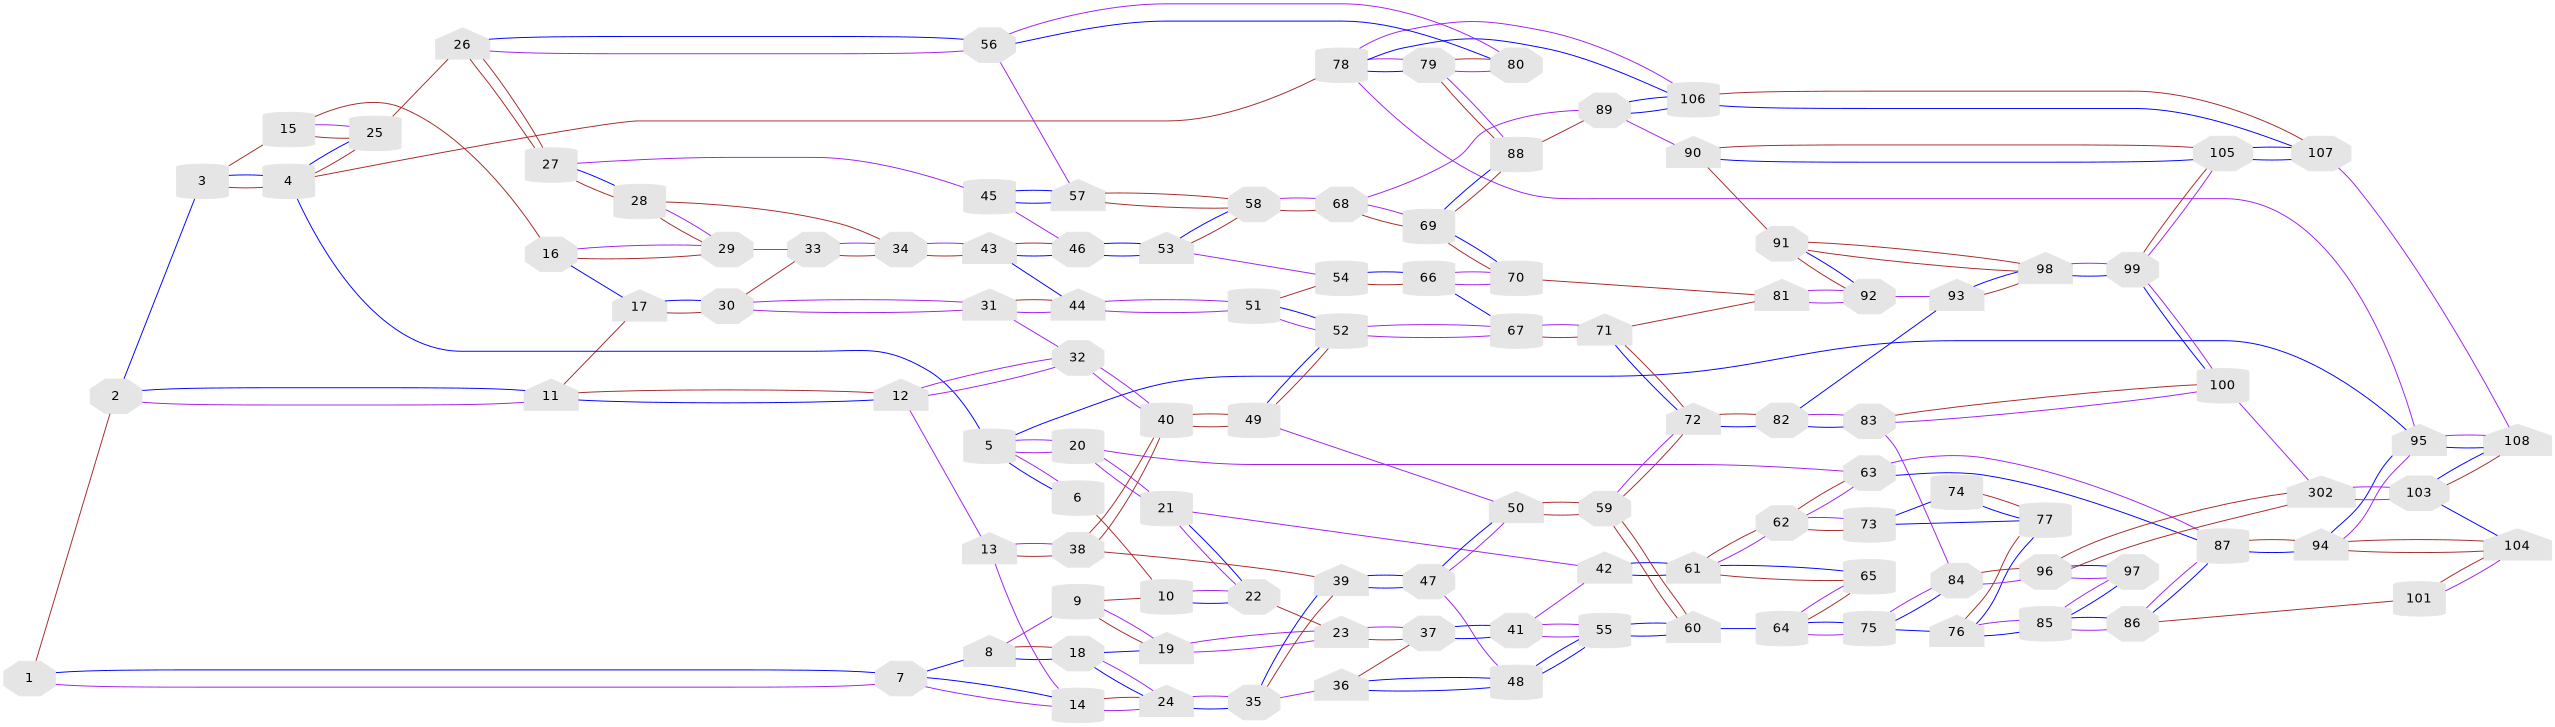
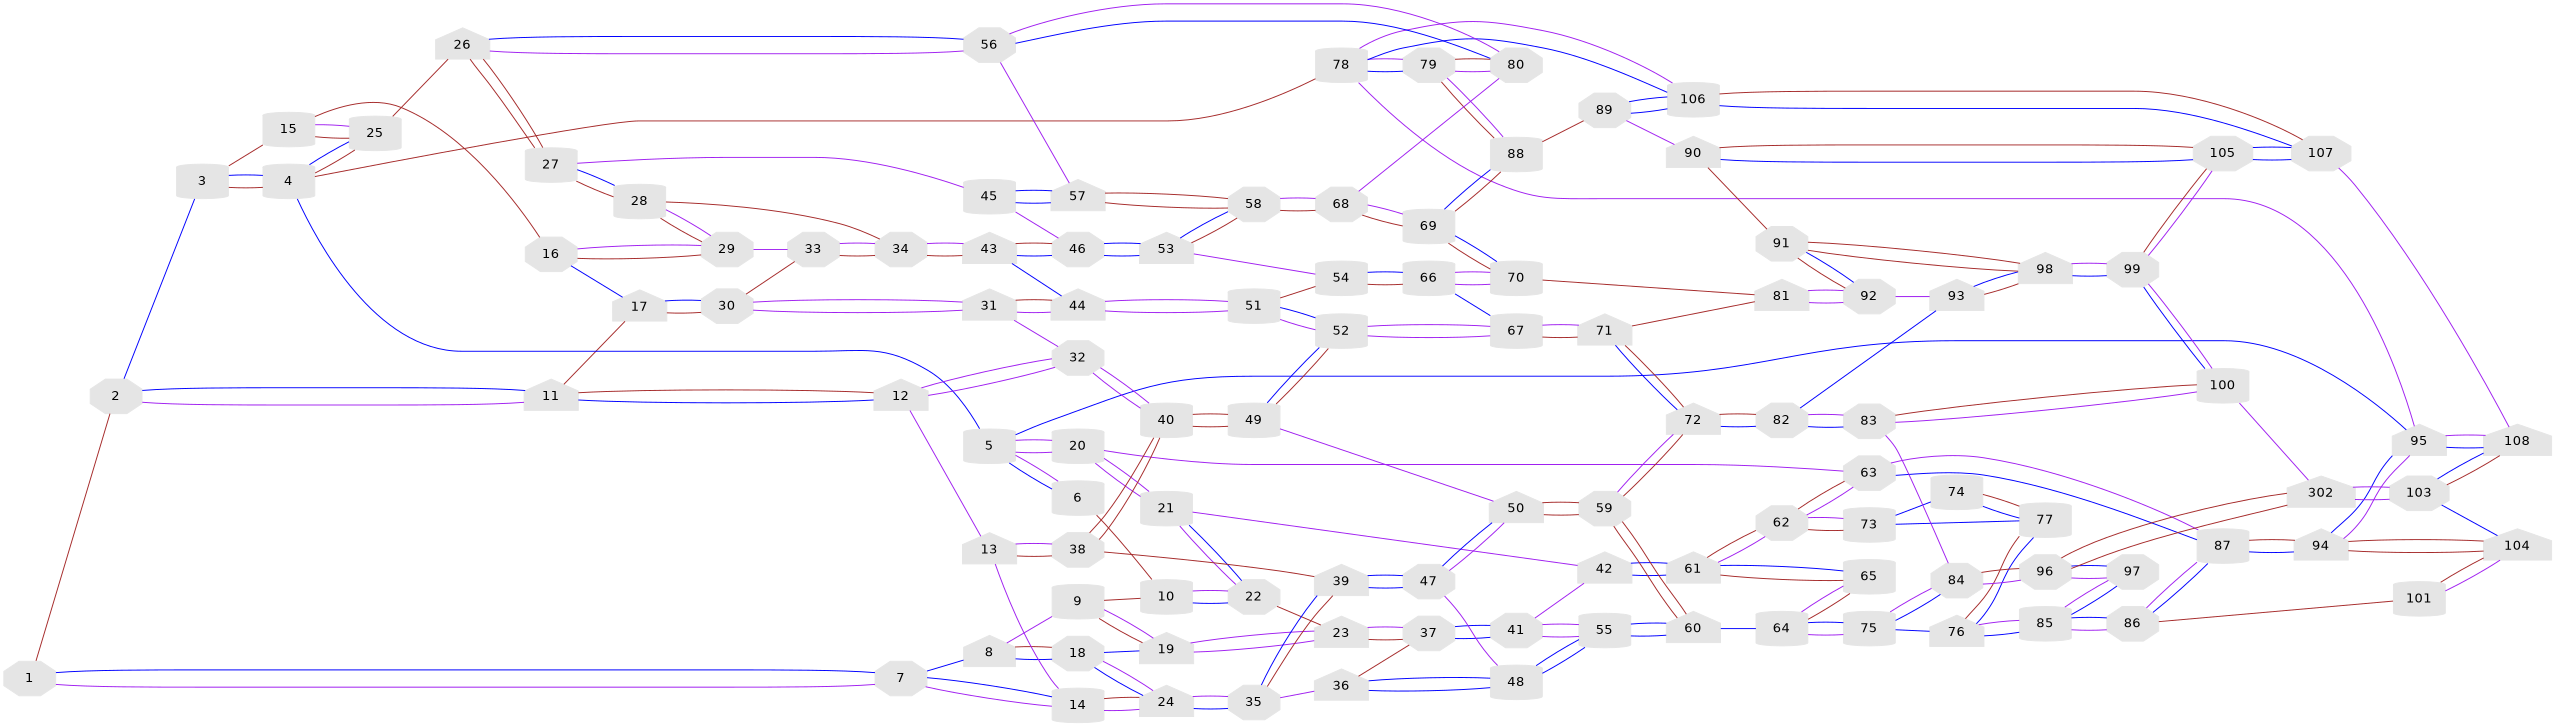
(1471, 145) -> (1429, 135)
